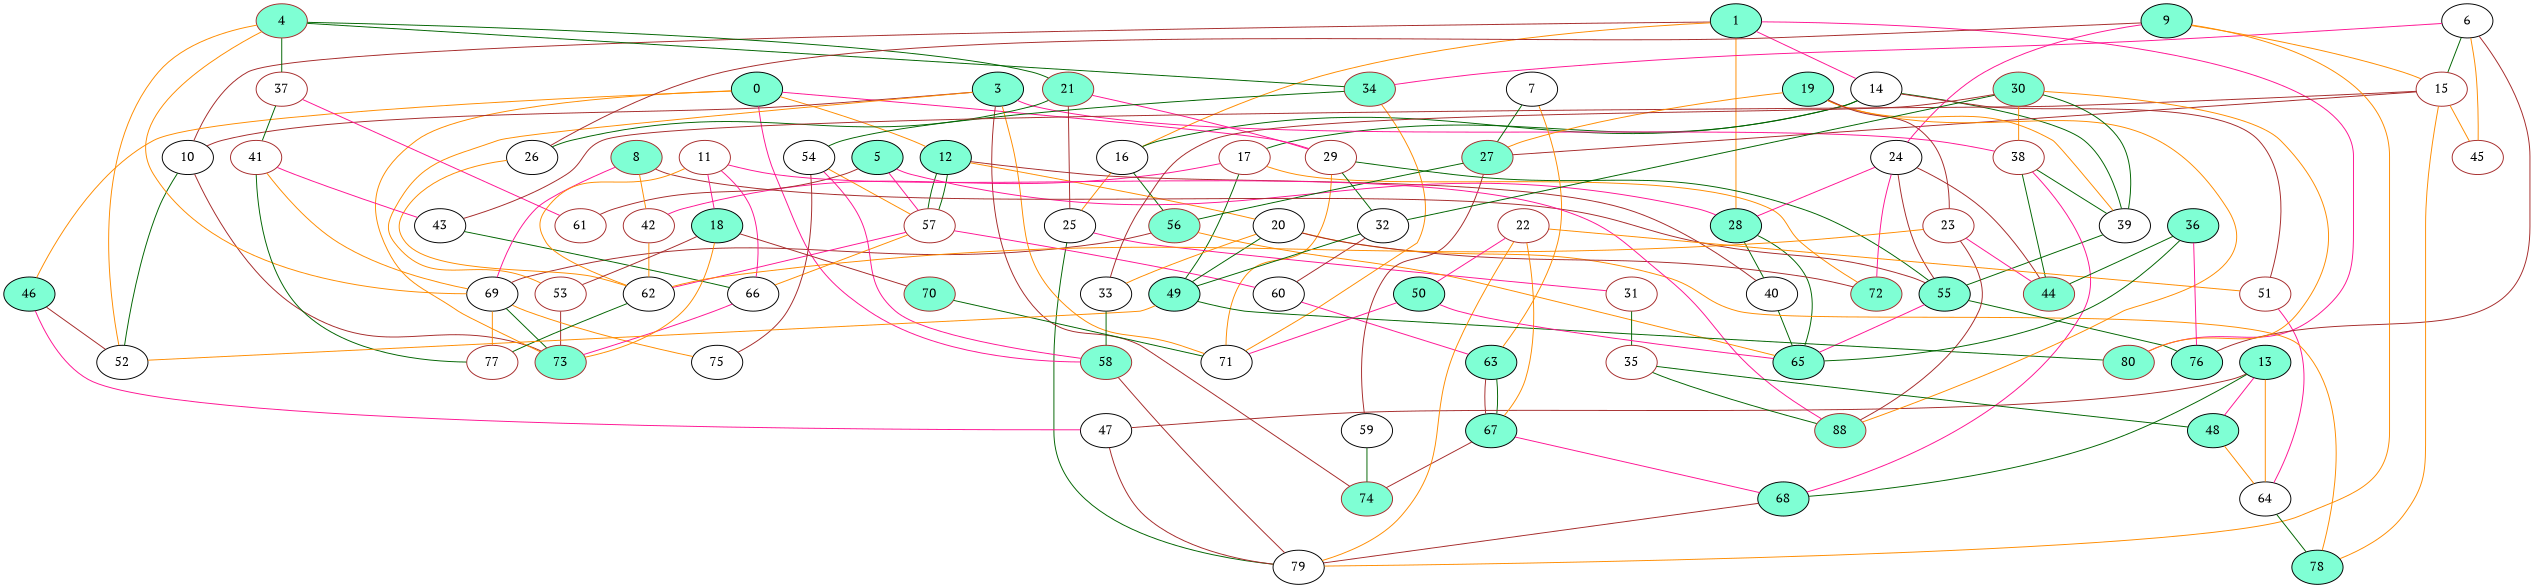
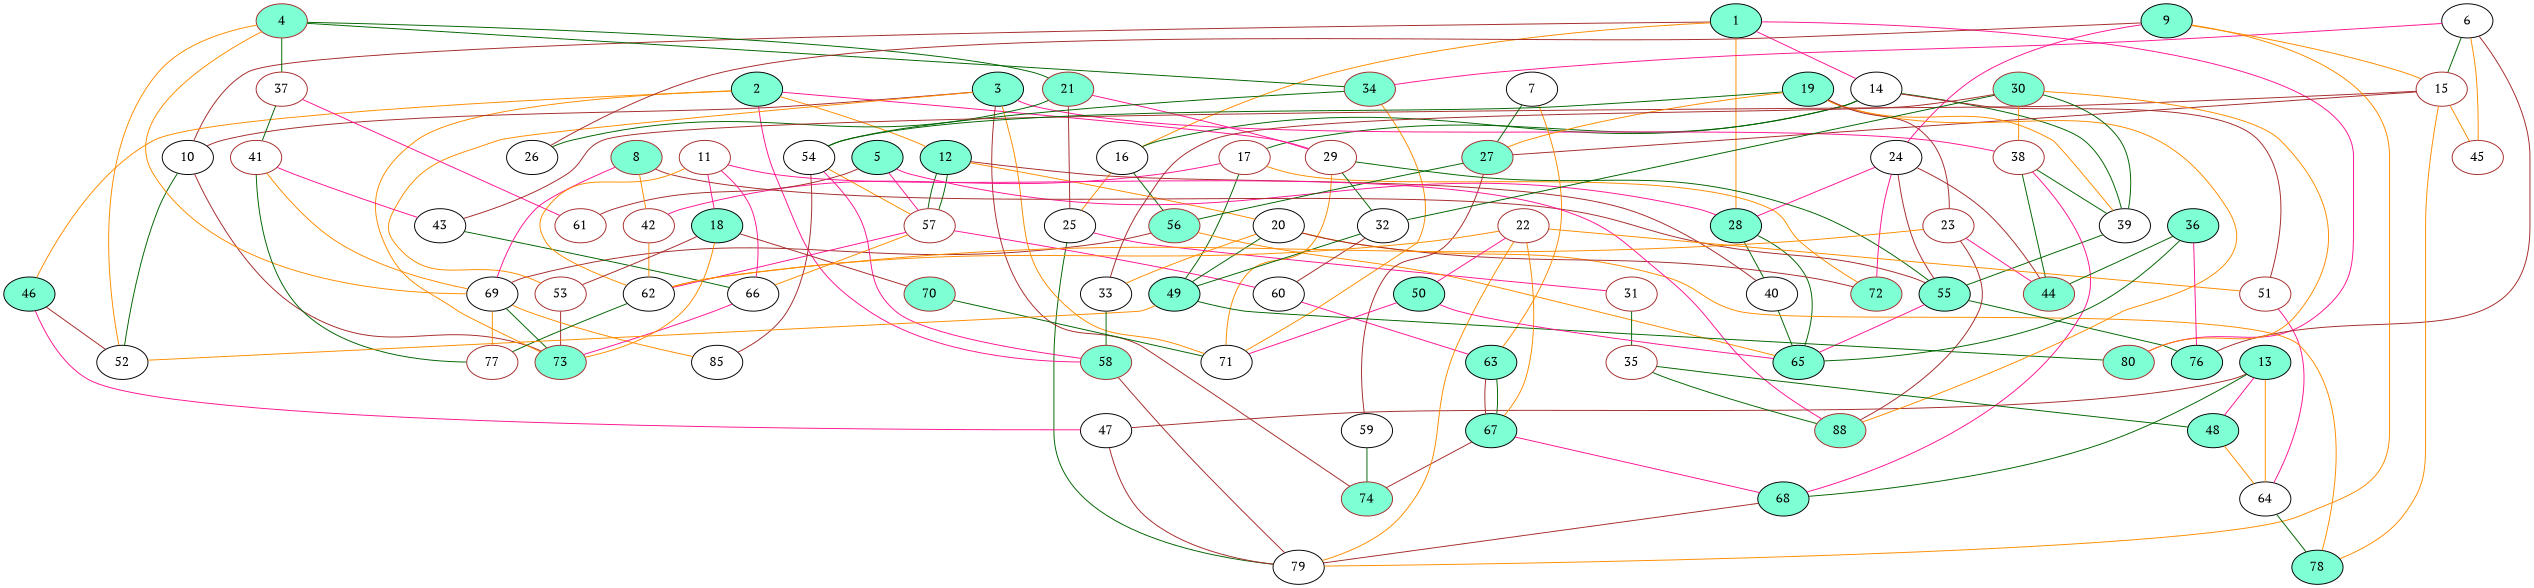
(757, 89) -> (757, 89)
none -> (1304, 111)
(439, 260) -> (1044, 256)
(717, 362) -> (717, 362)
